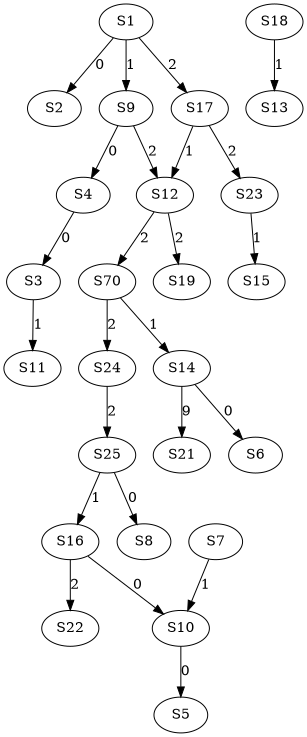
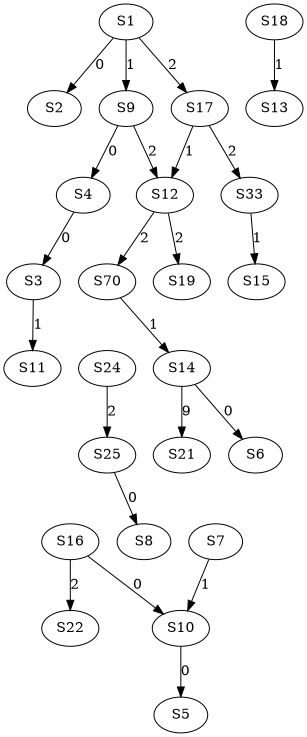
(250, 195) -> (250, 195)
(107, 320) -> none
(91, 494) -> none
